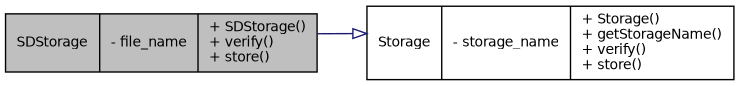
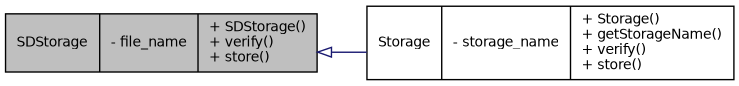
(335, 34) -> (349, 52)
